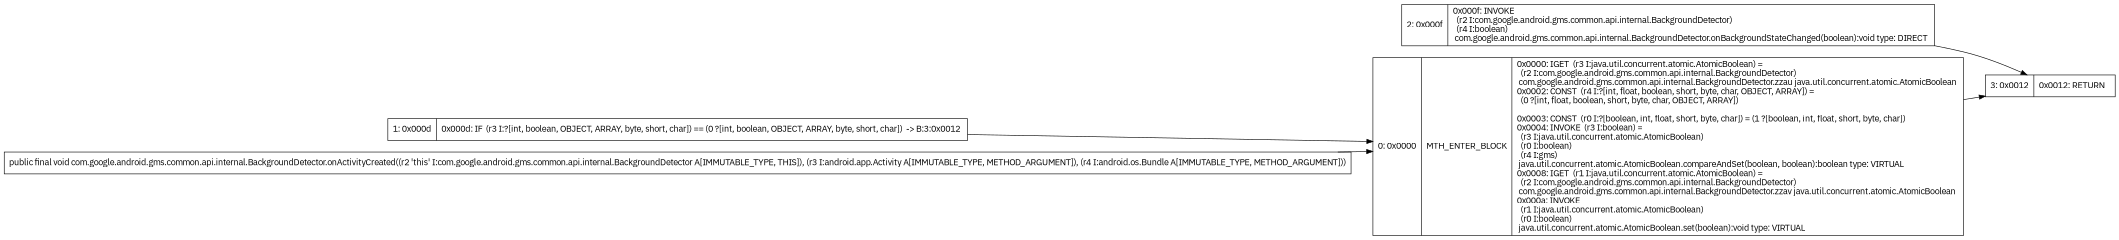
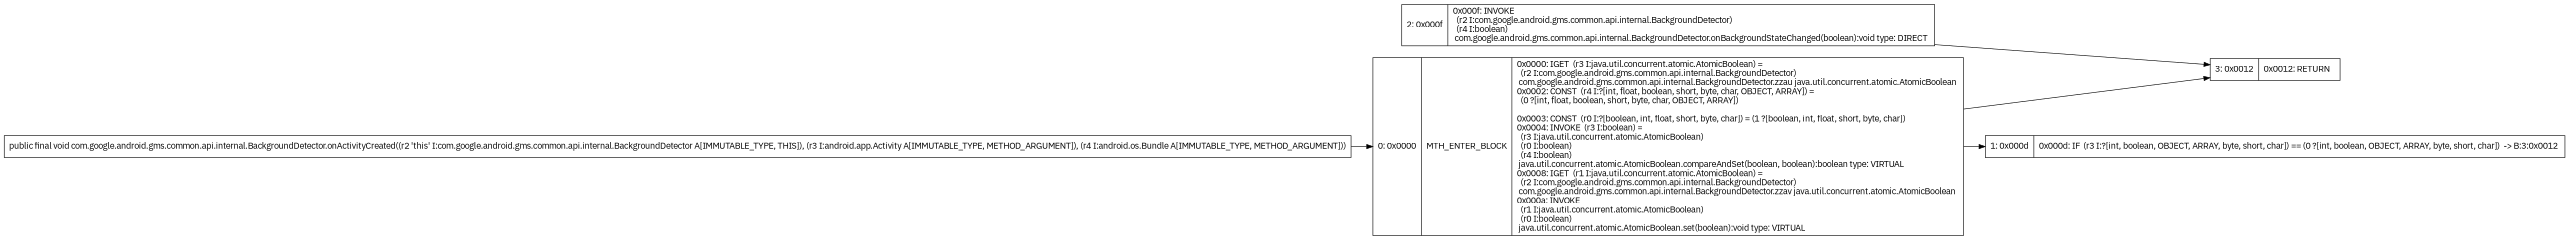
(1167, 138) -> (1971, 147)
(1537, 155) -> (1544, 155)
